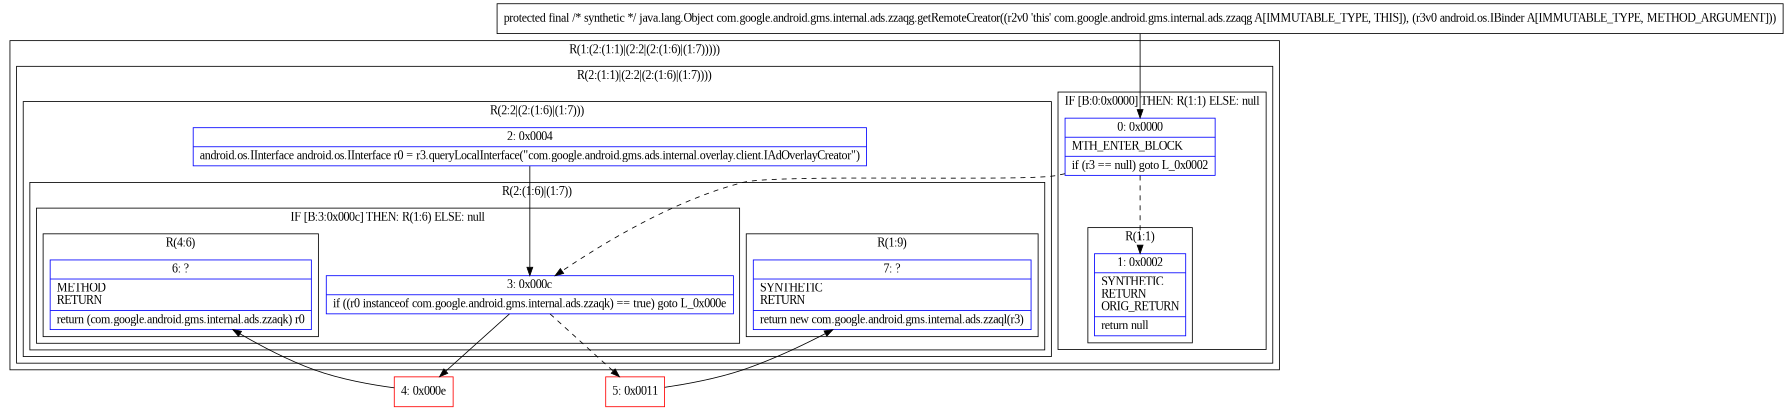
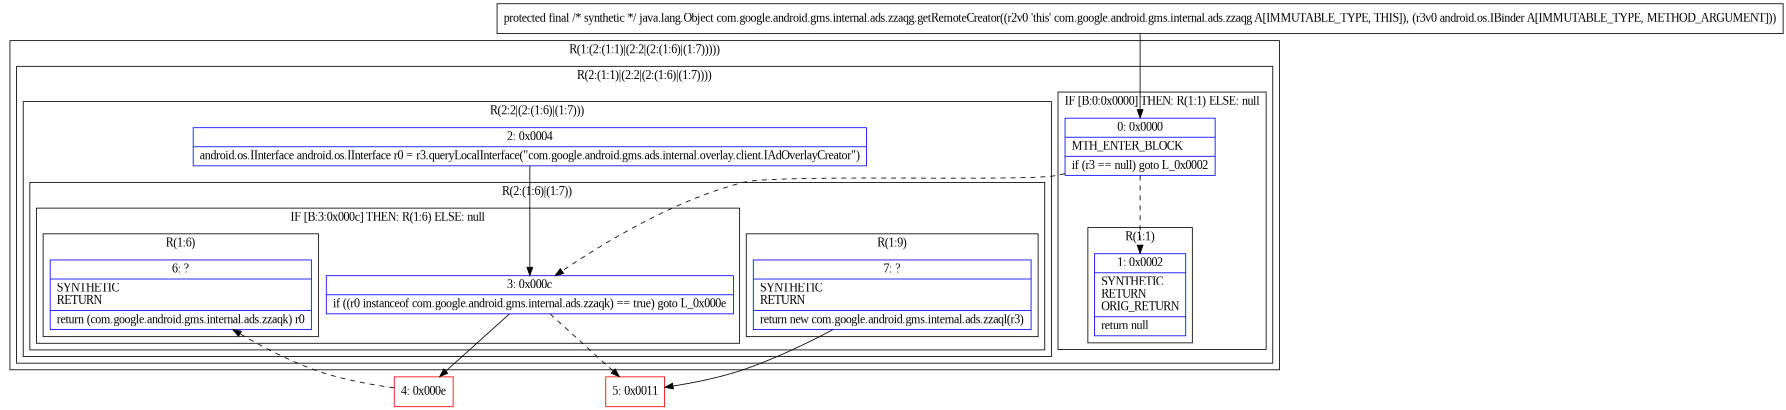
(181, 243) -> (181, 243)
(81, 288) -> (88, 288)
(334, 376) -> (334, 376)
(723, 376) -> (723, 376)
